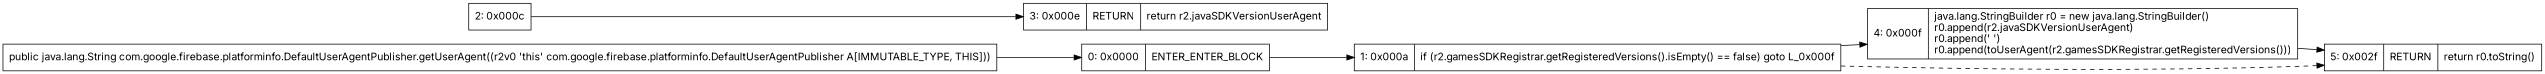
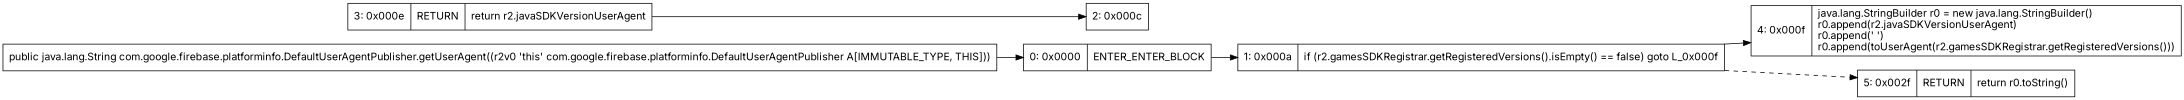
(773, 17) -> (865, 17)
(2307, 49) -> none
